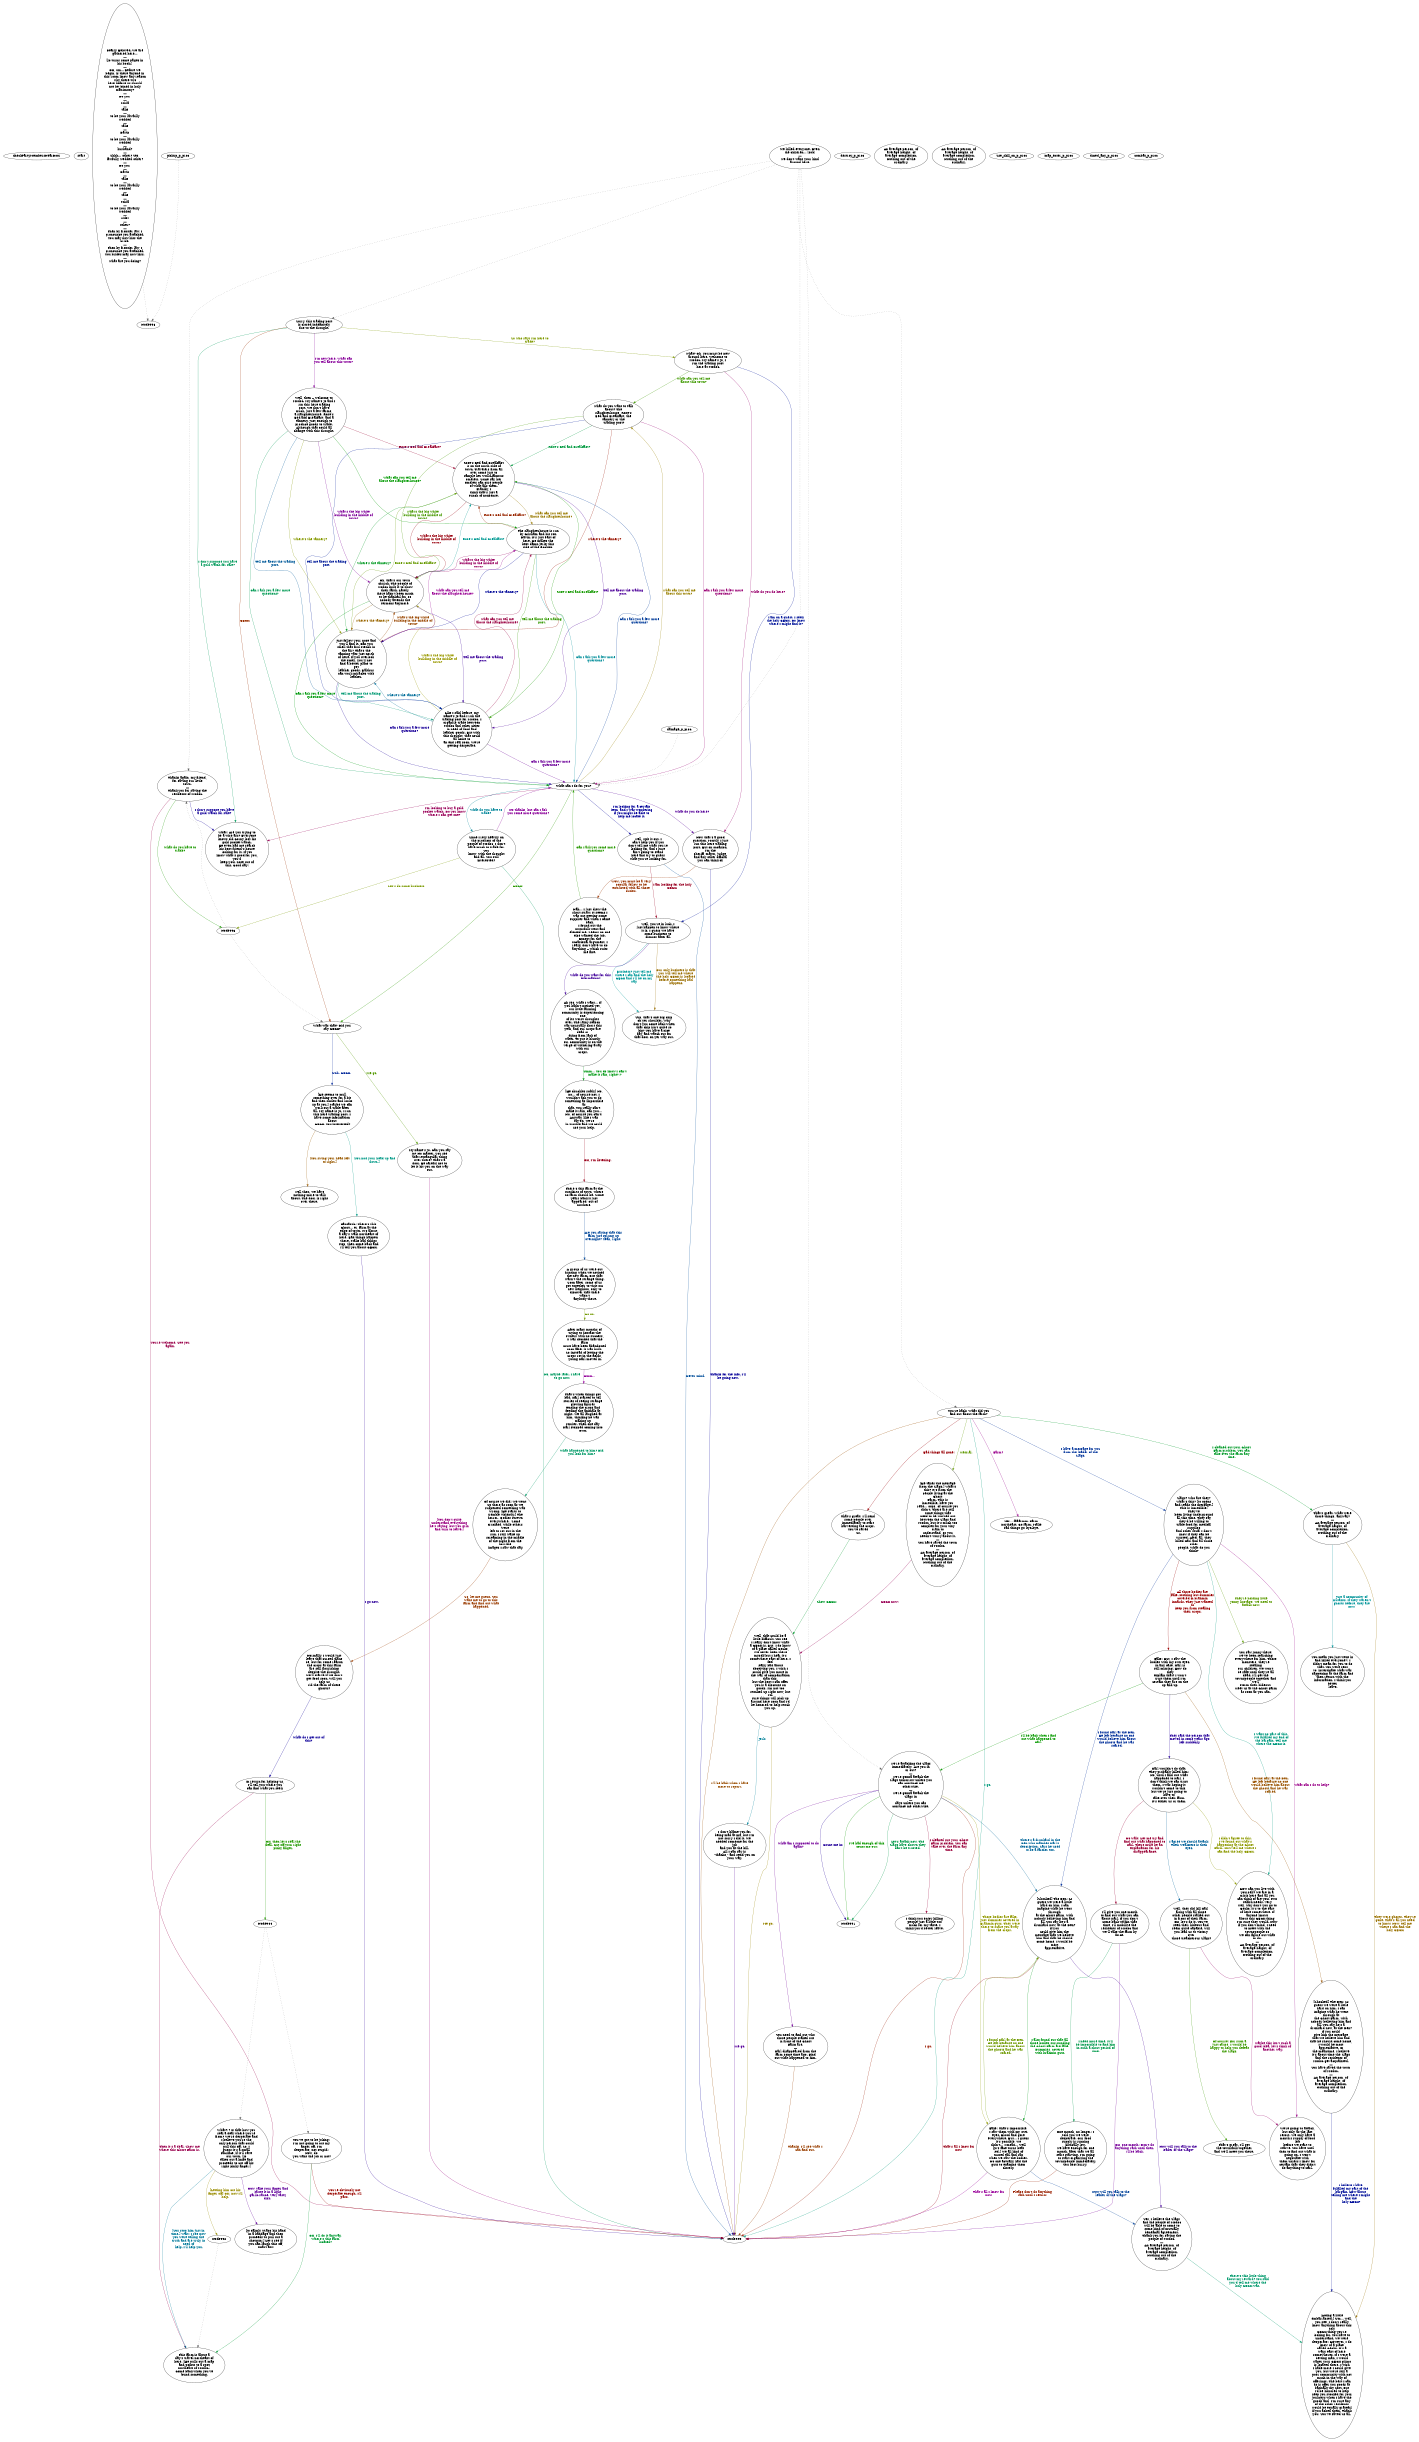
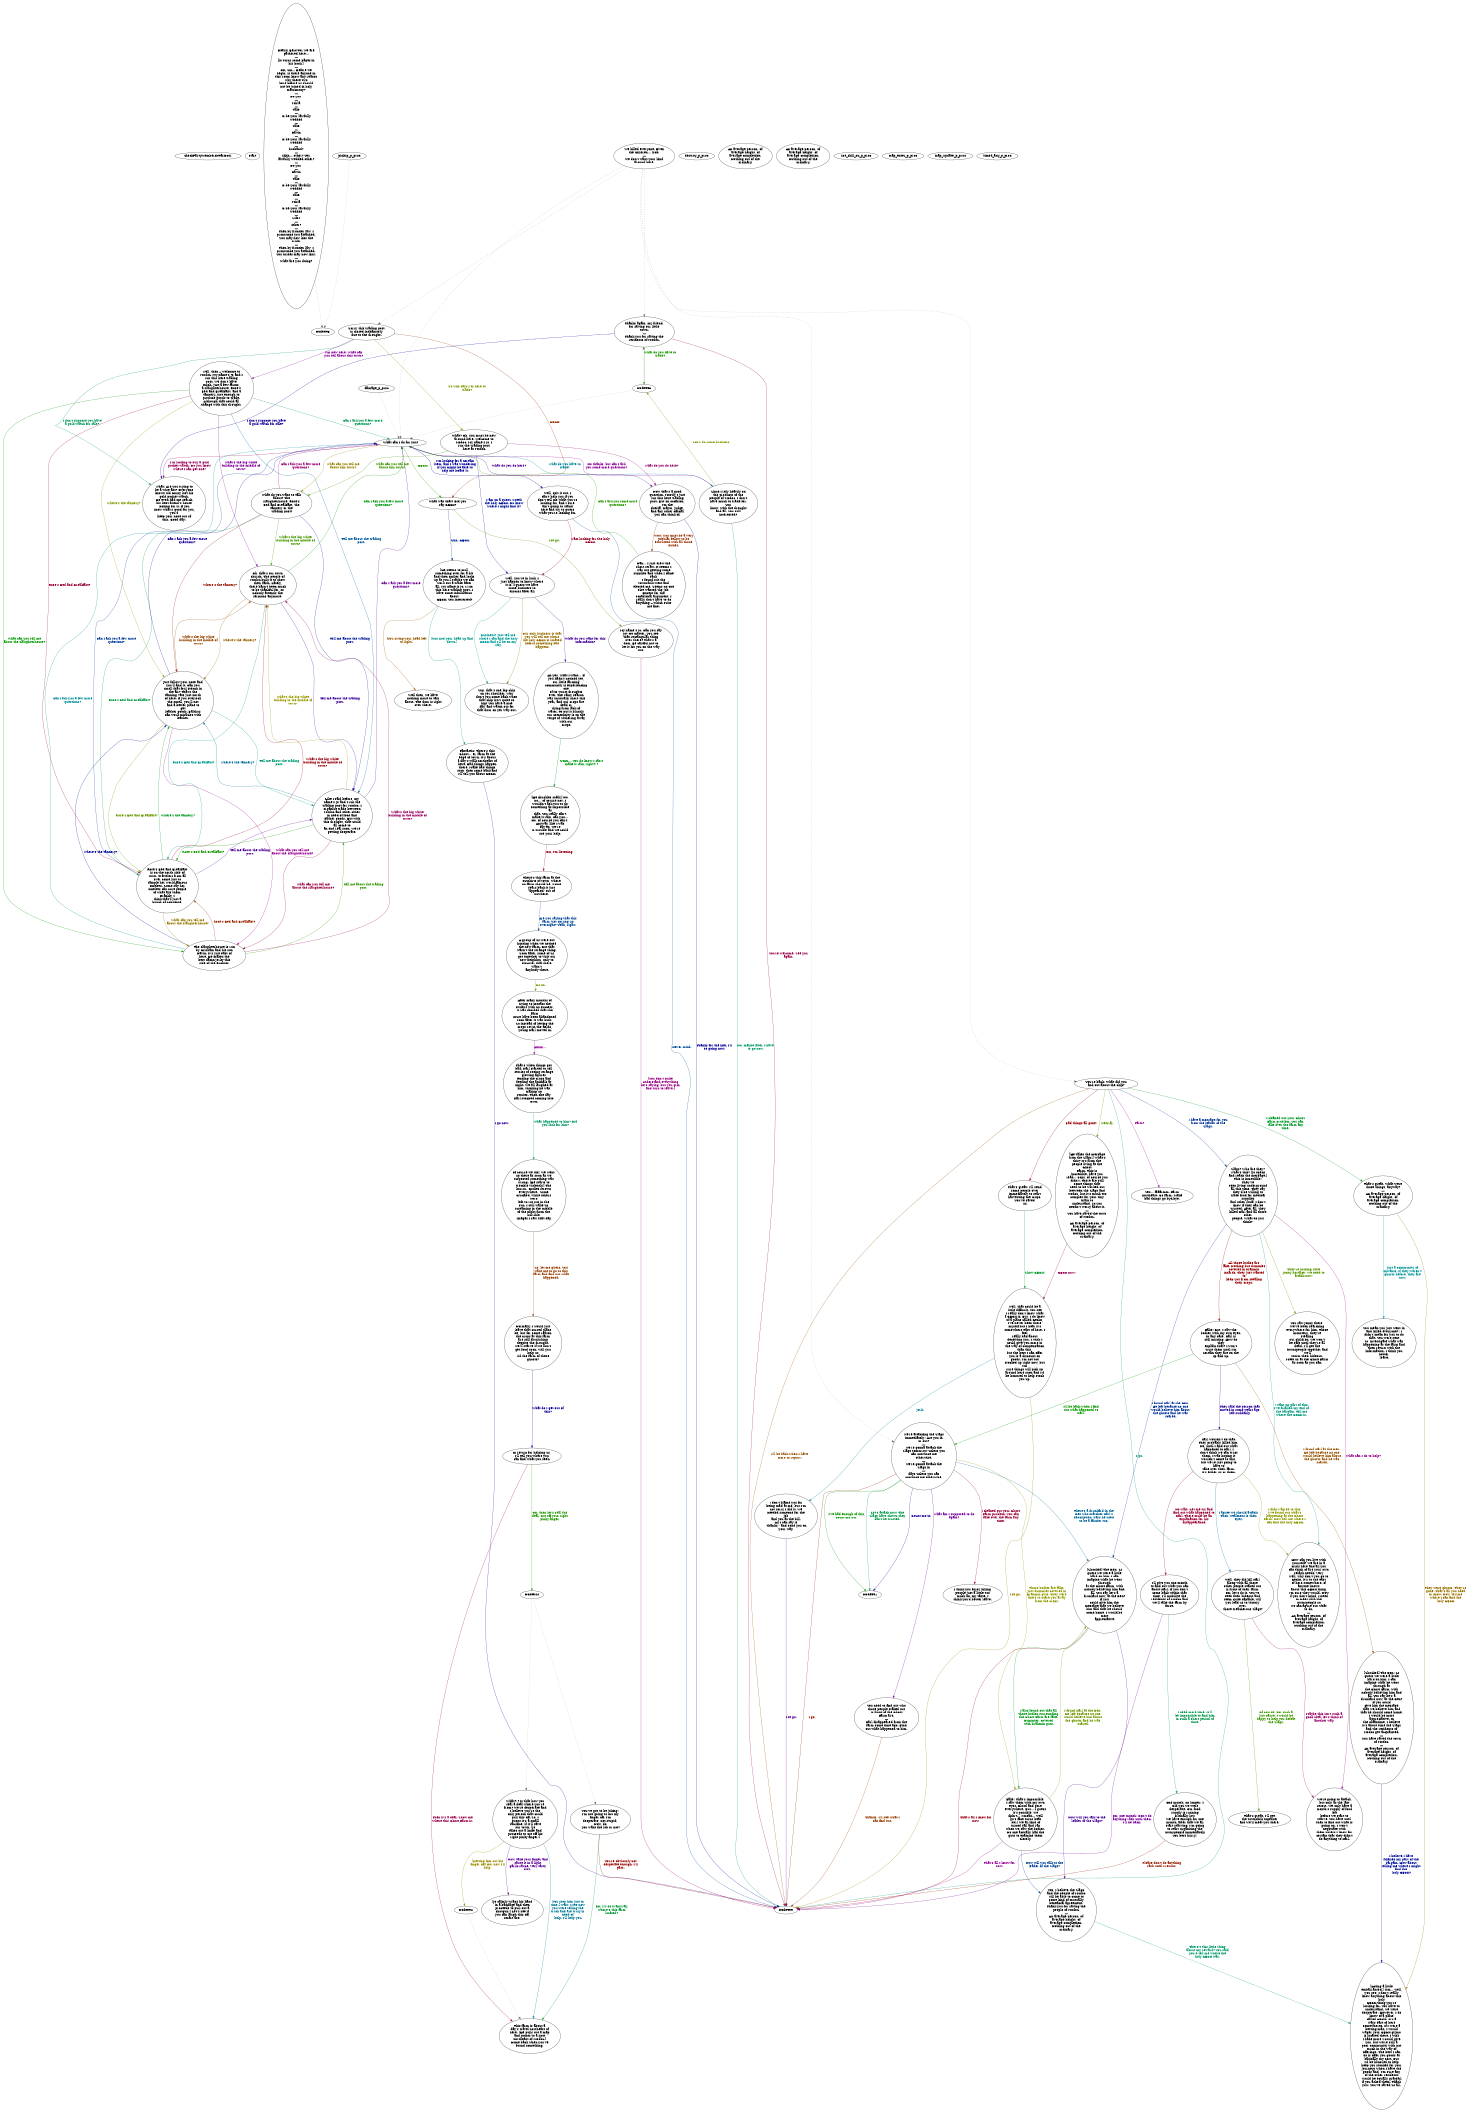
none -> (950, 156)
(1146, 156) -> none
(270, 984) -> (522, 410)
(969, 1413) -> (1106, 1084)
